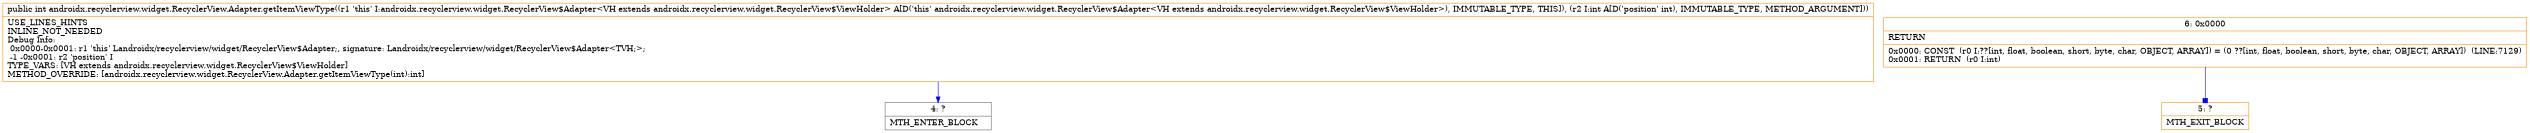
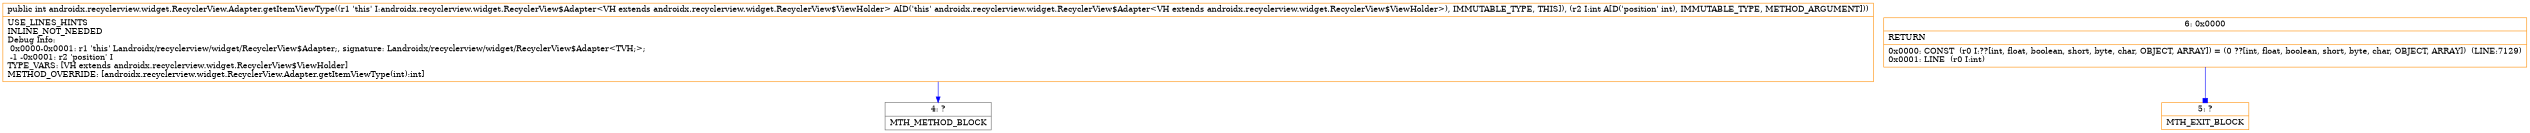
(1946, 60) -> (1938, 60)
(934, 123) -> (938, 123)
